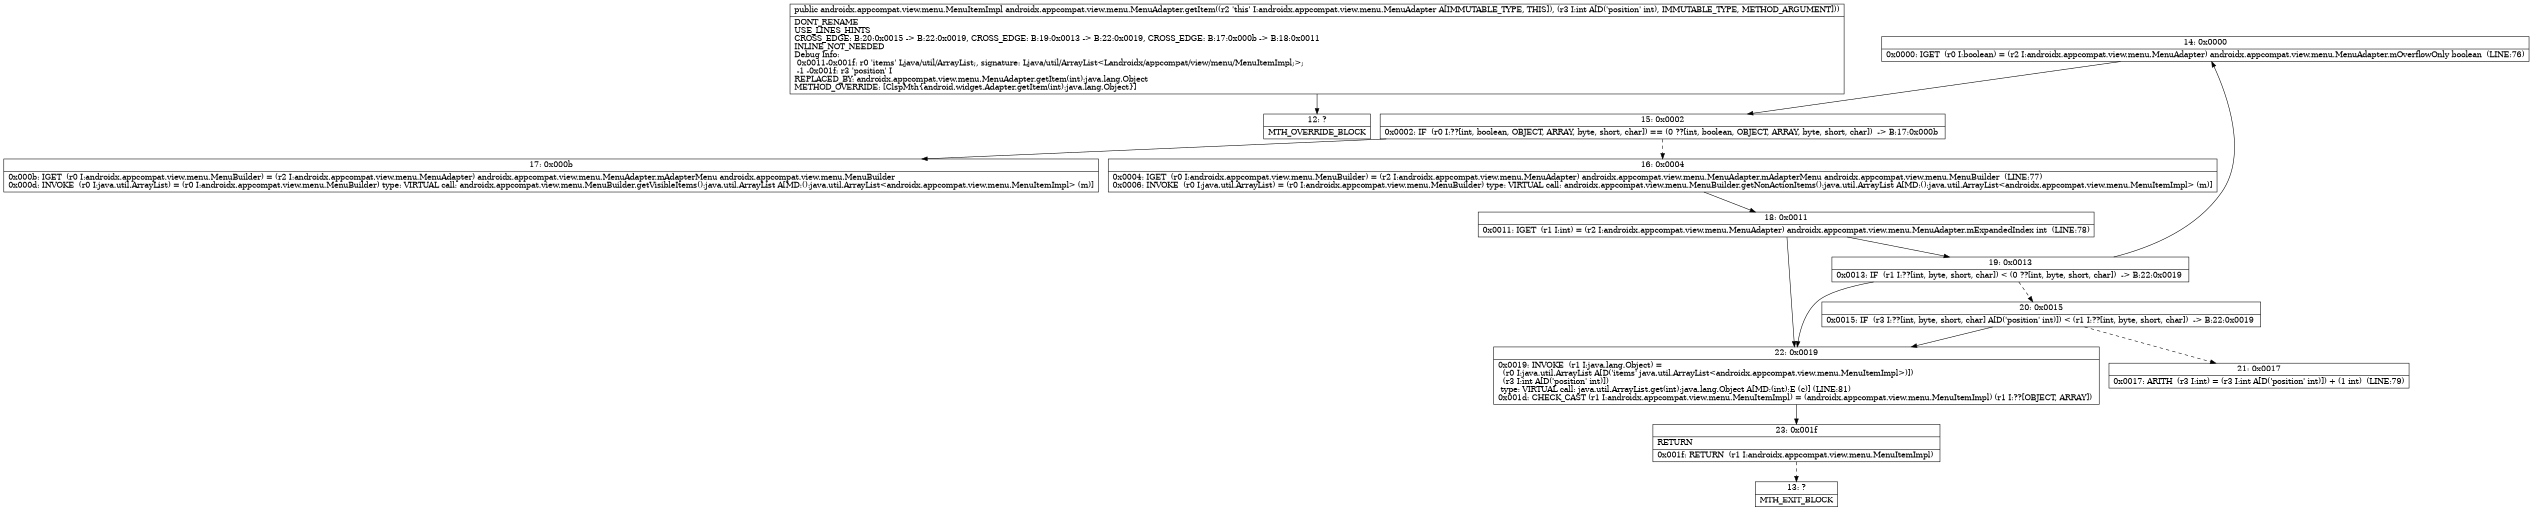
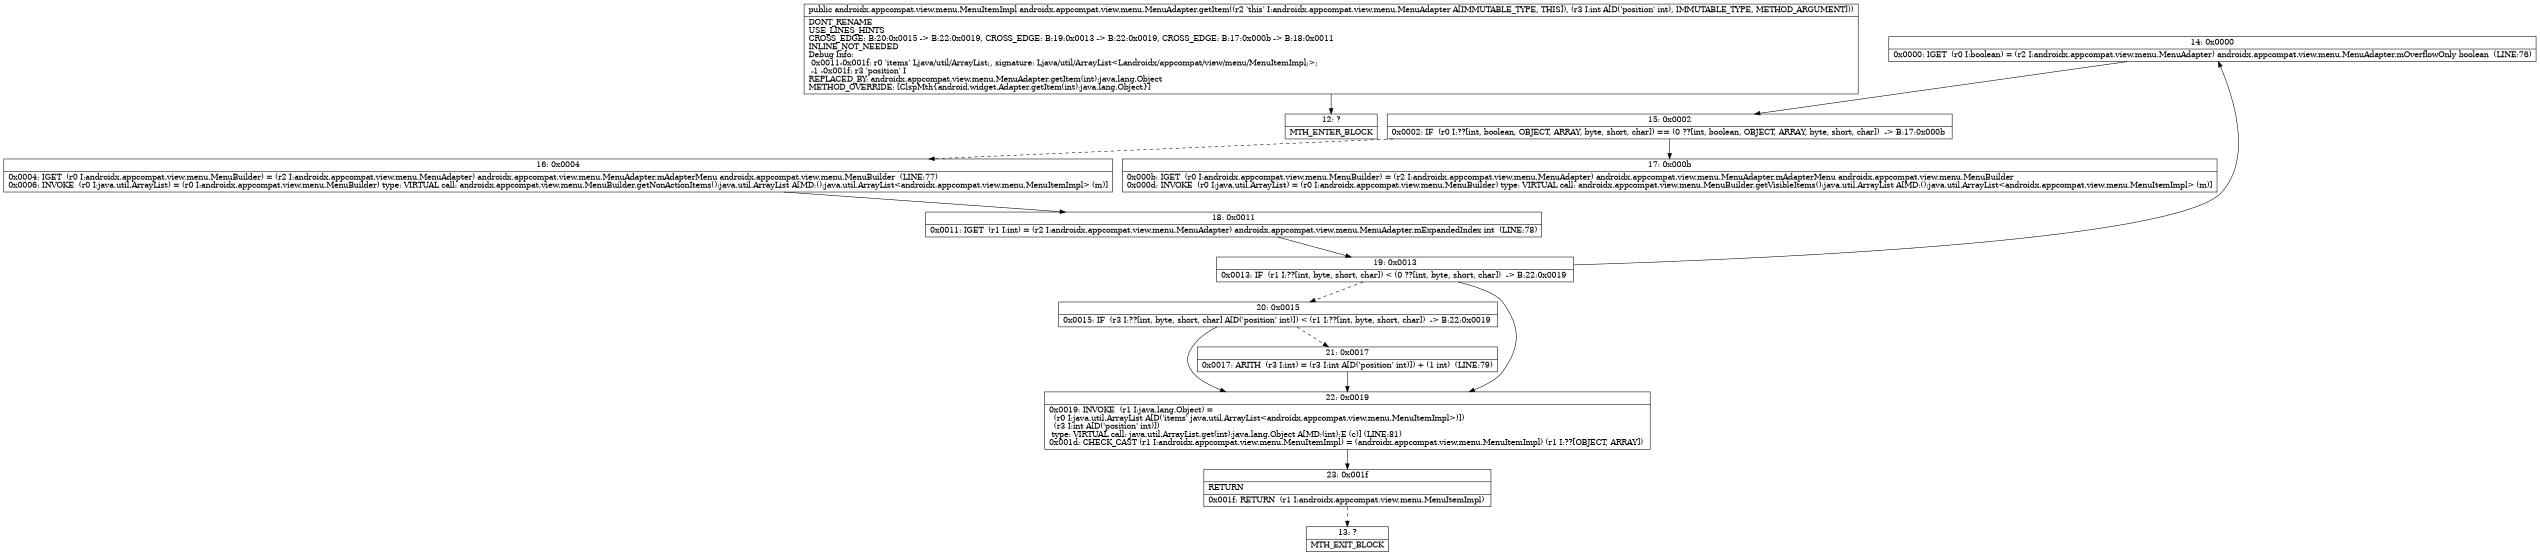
(1317, 132) -> (1331, 132)
(1791, 289) -> (1347, 379)
